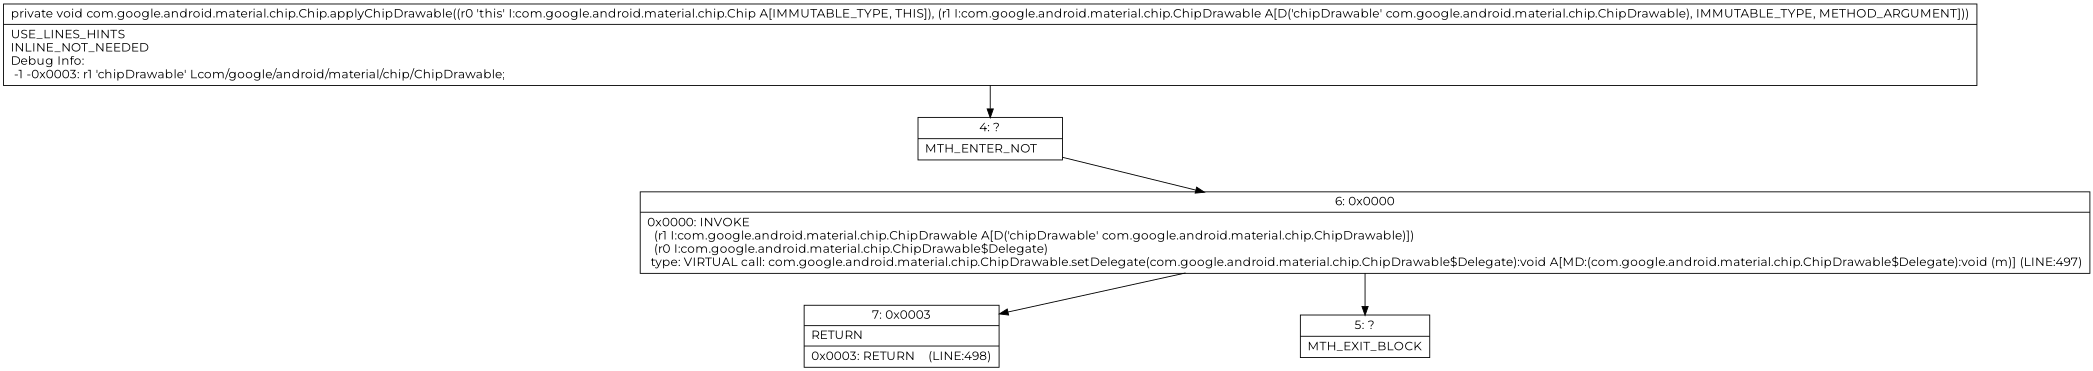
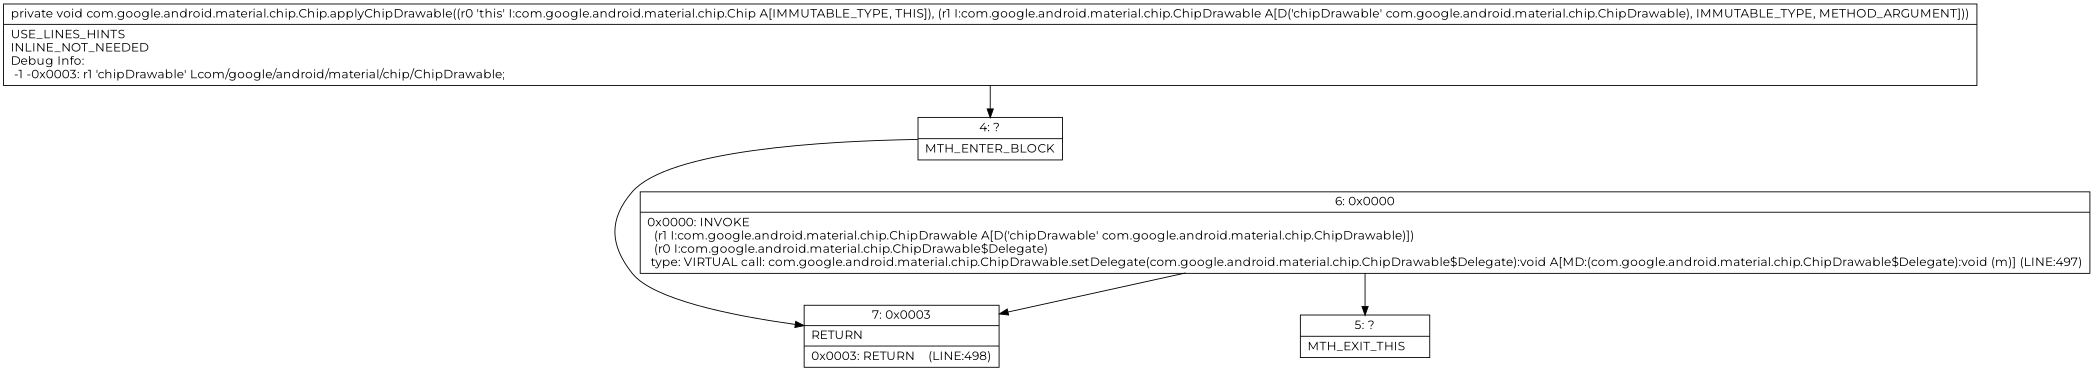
(981, 149) -> (990, 149)
(1129, 174) -> (645, 182)
(1365, 346) -> (1357, 346)
